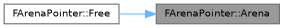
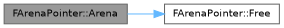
(132, 14) -> (141, 14)
